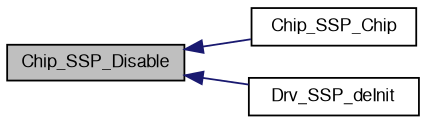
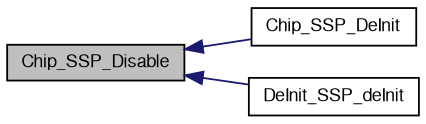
(334, 27) -> (334, 27)
(334, 97) -> (334, 97)
